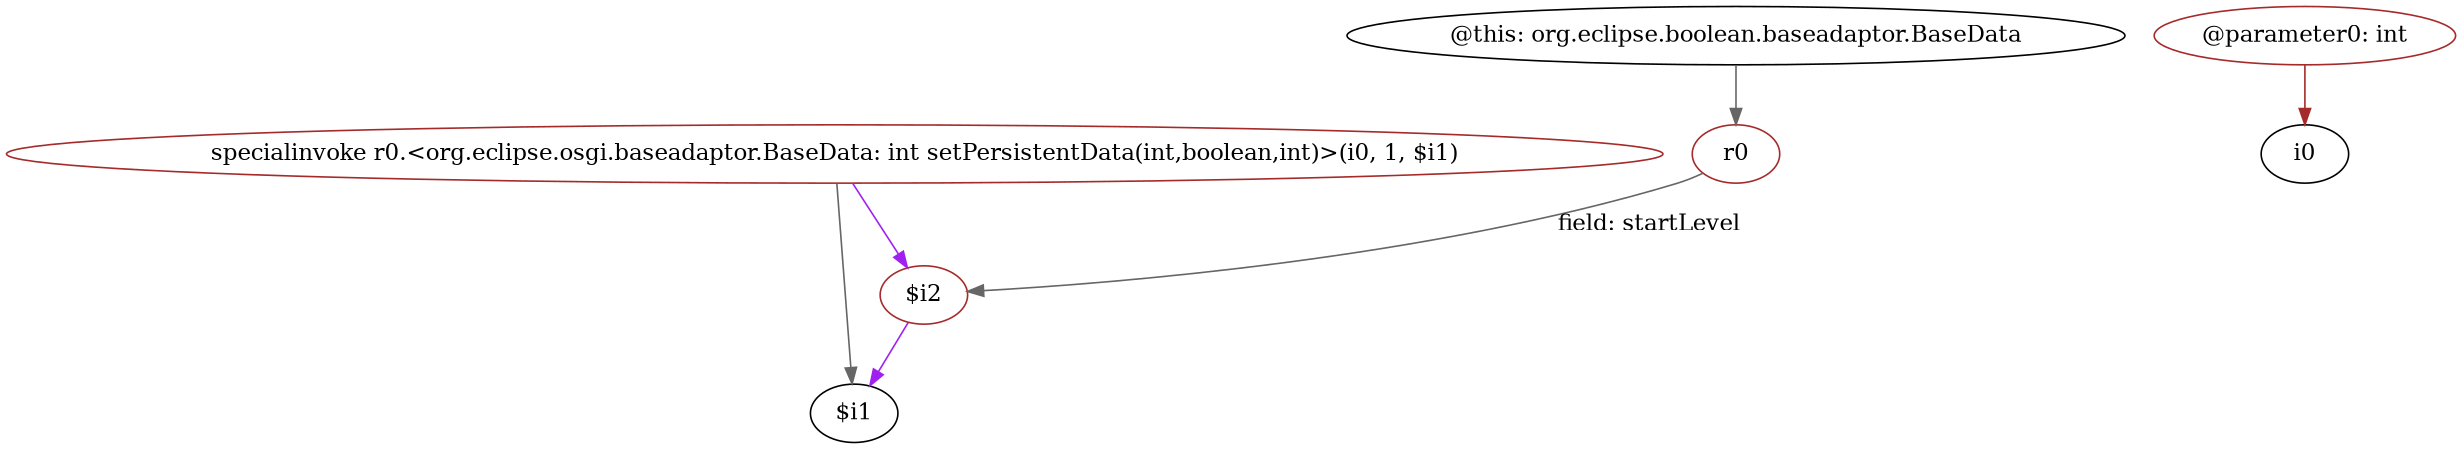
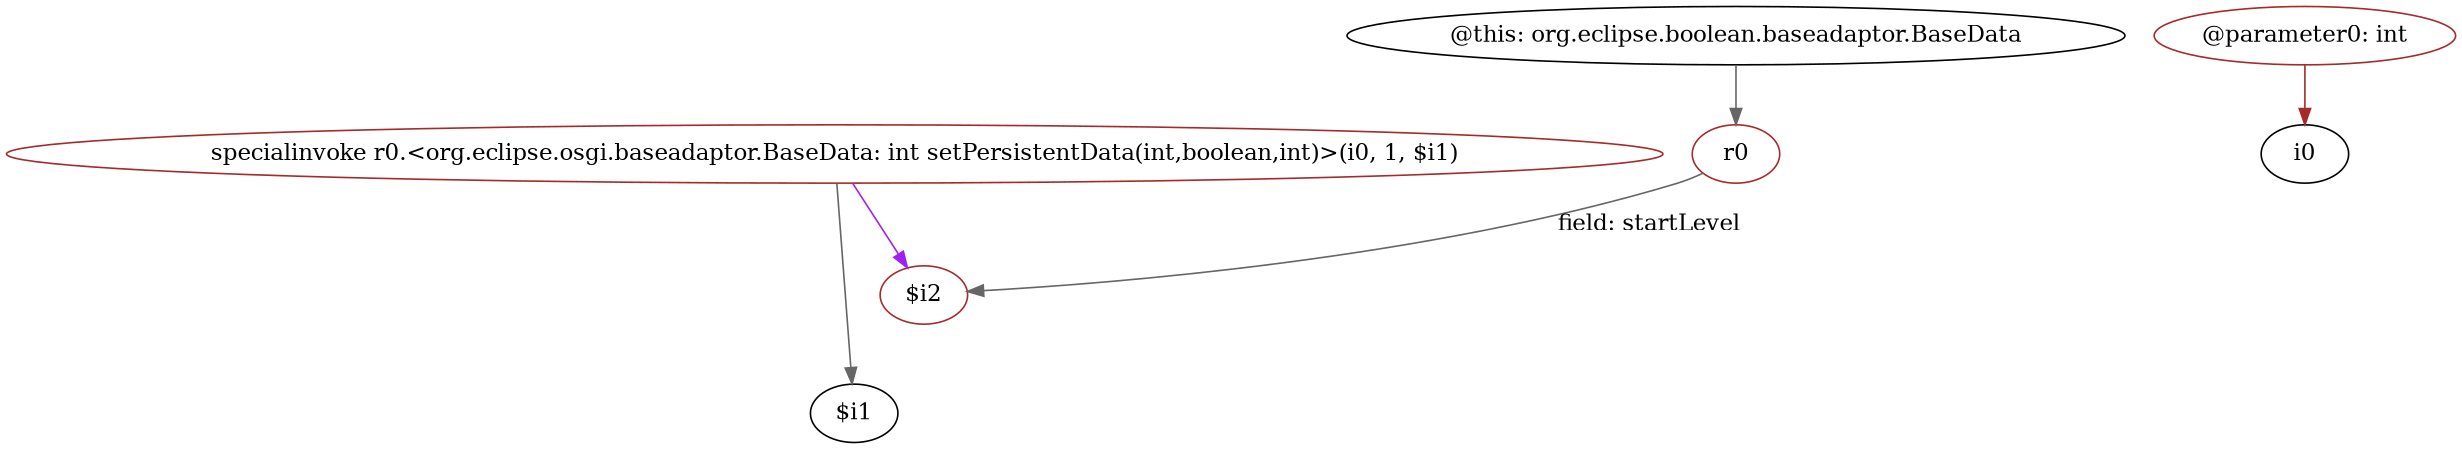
(893, 347) -> none
